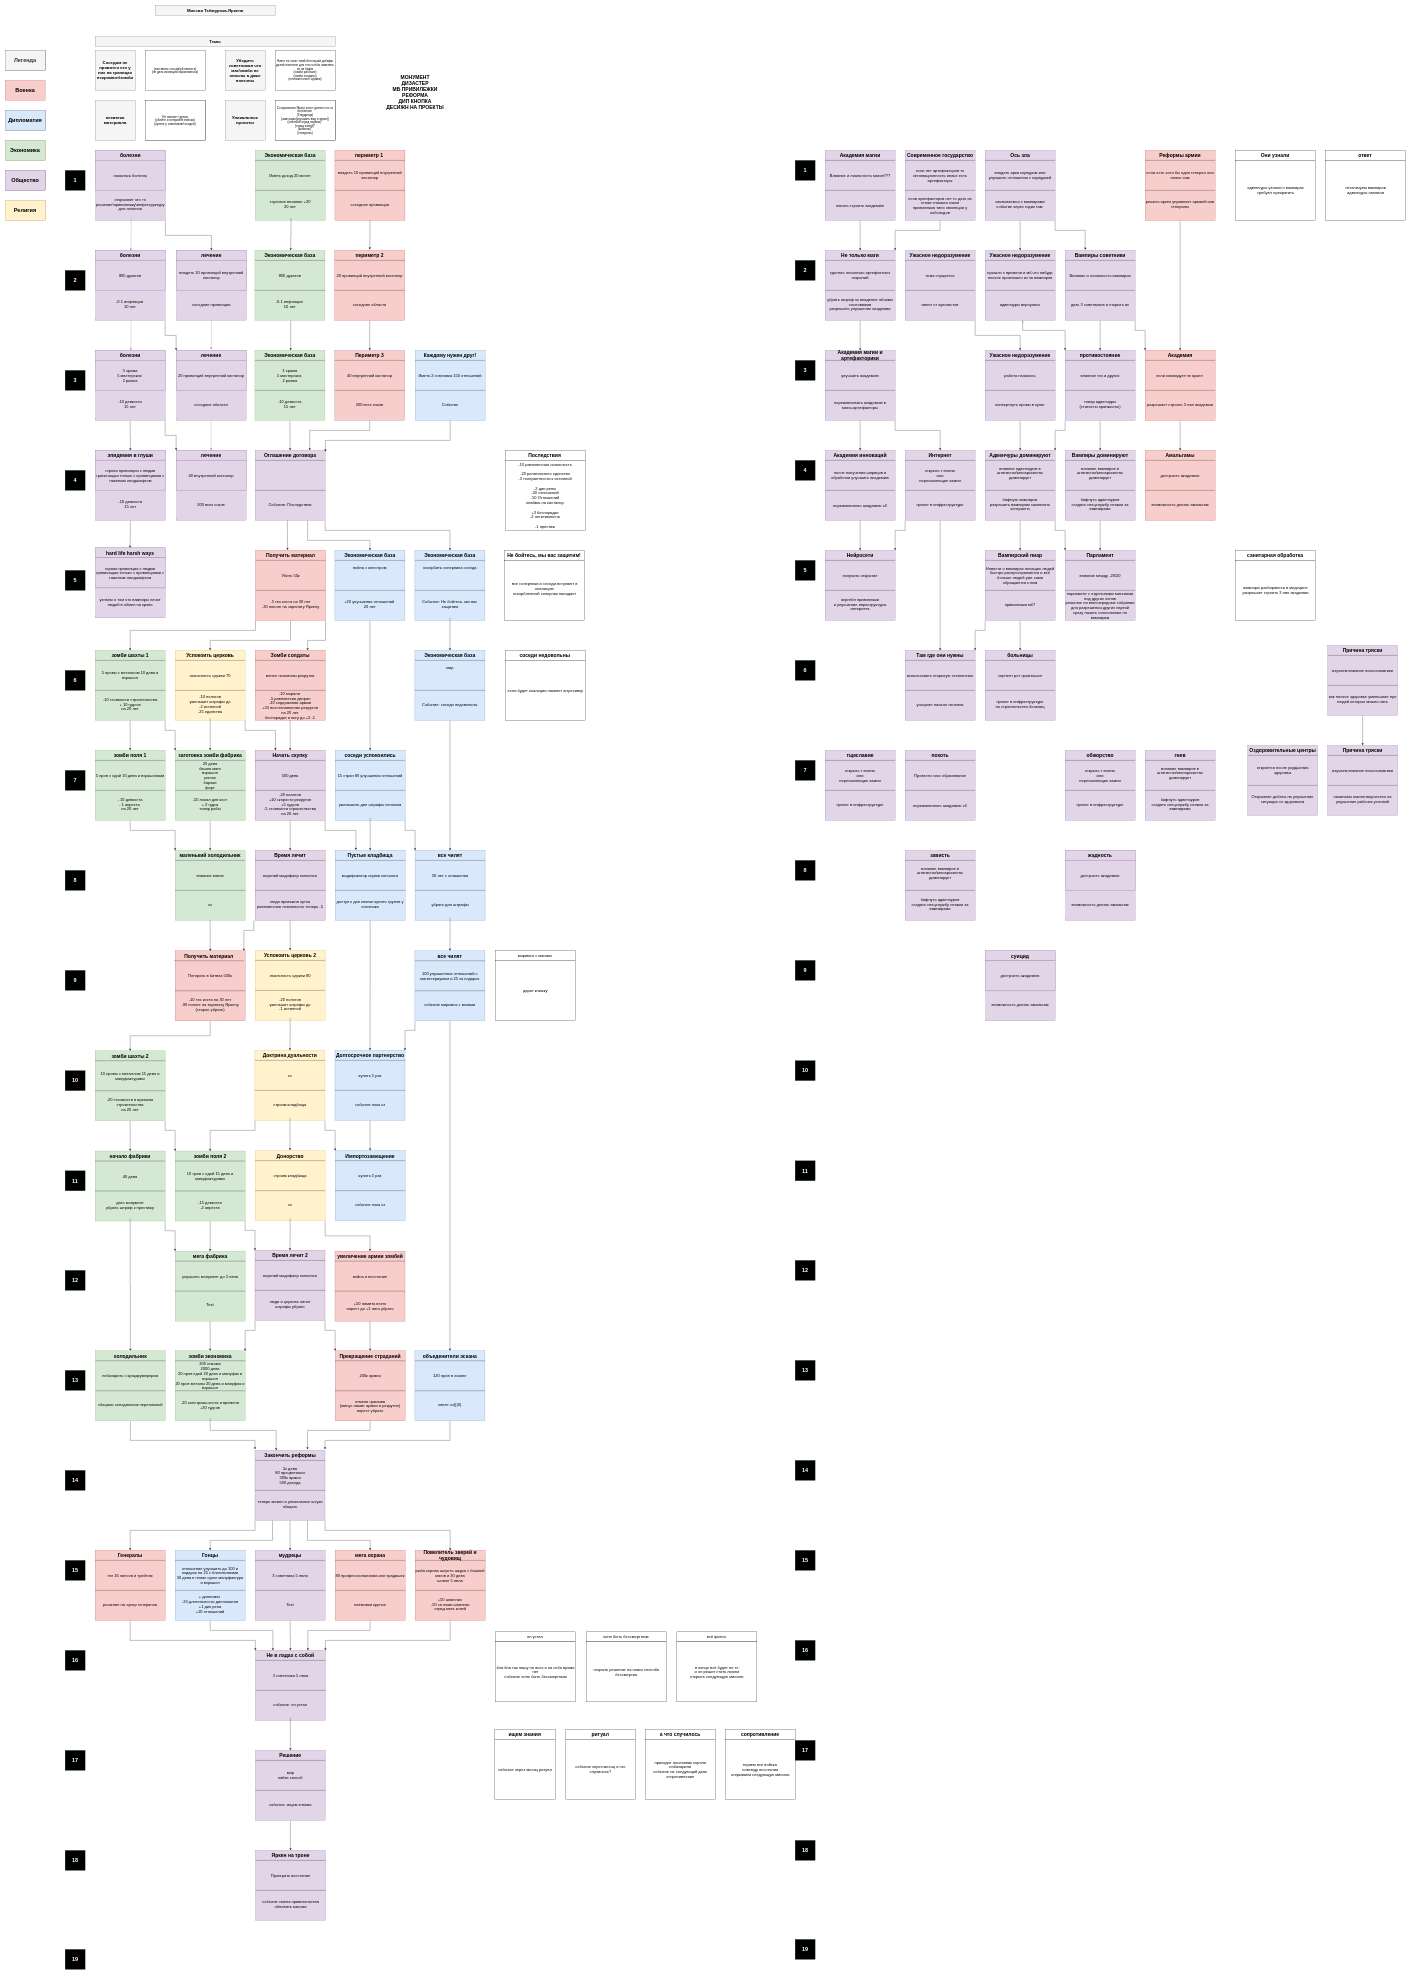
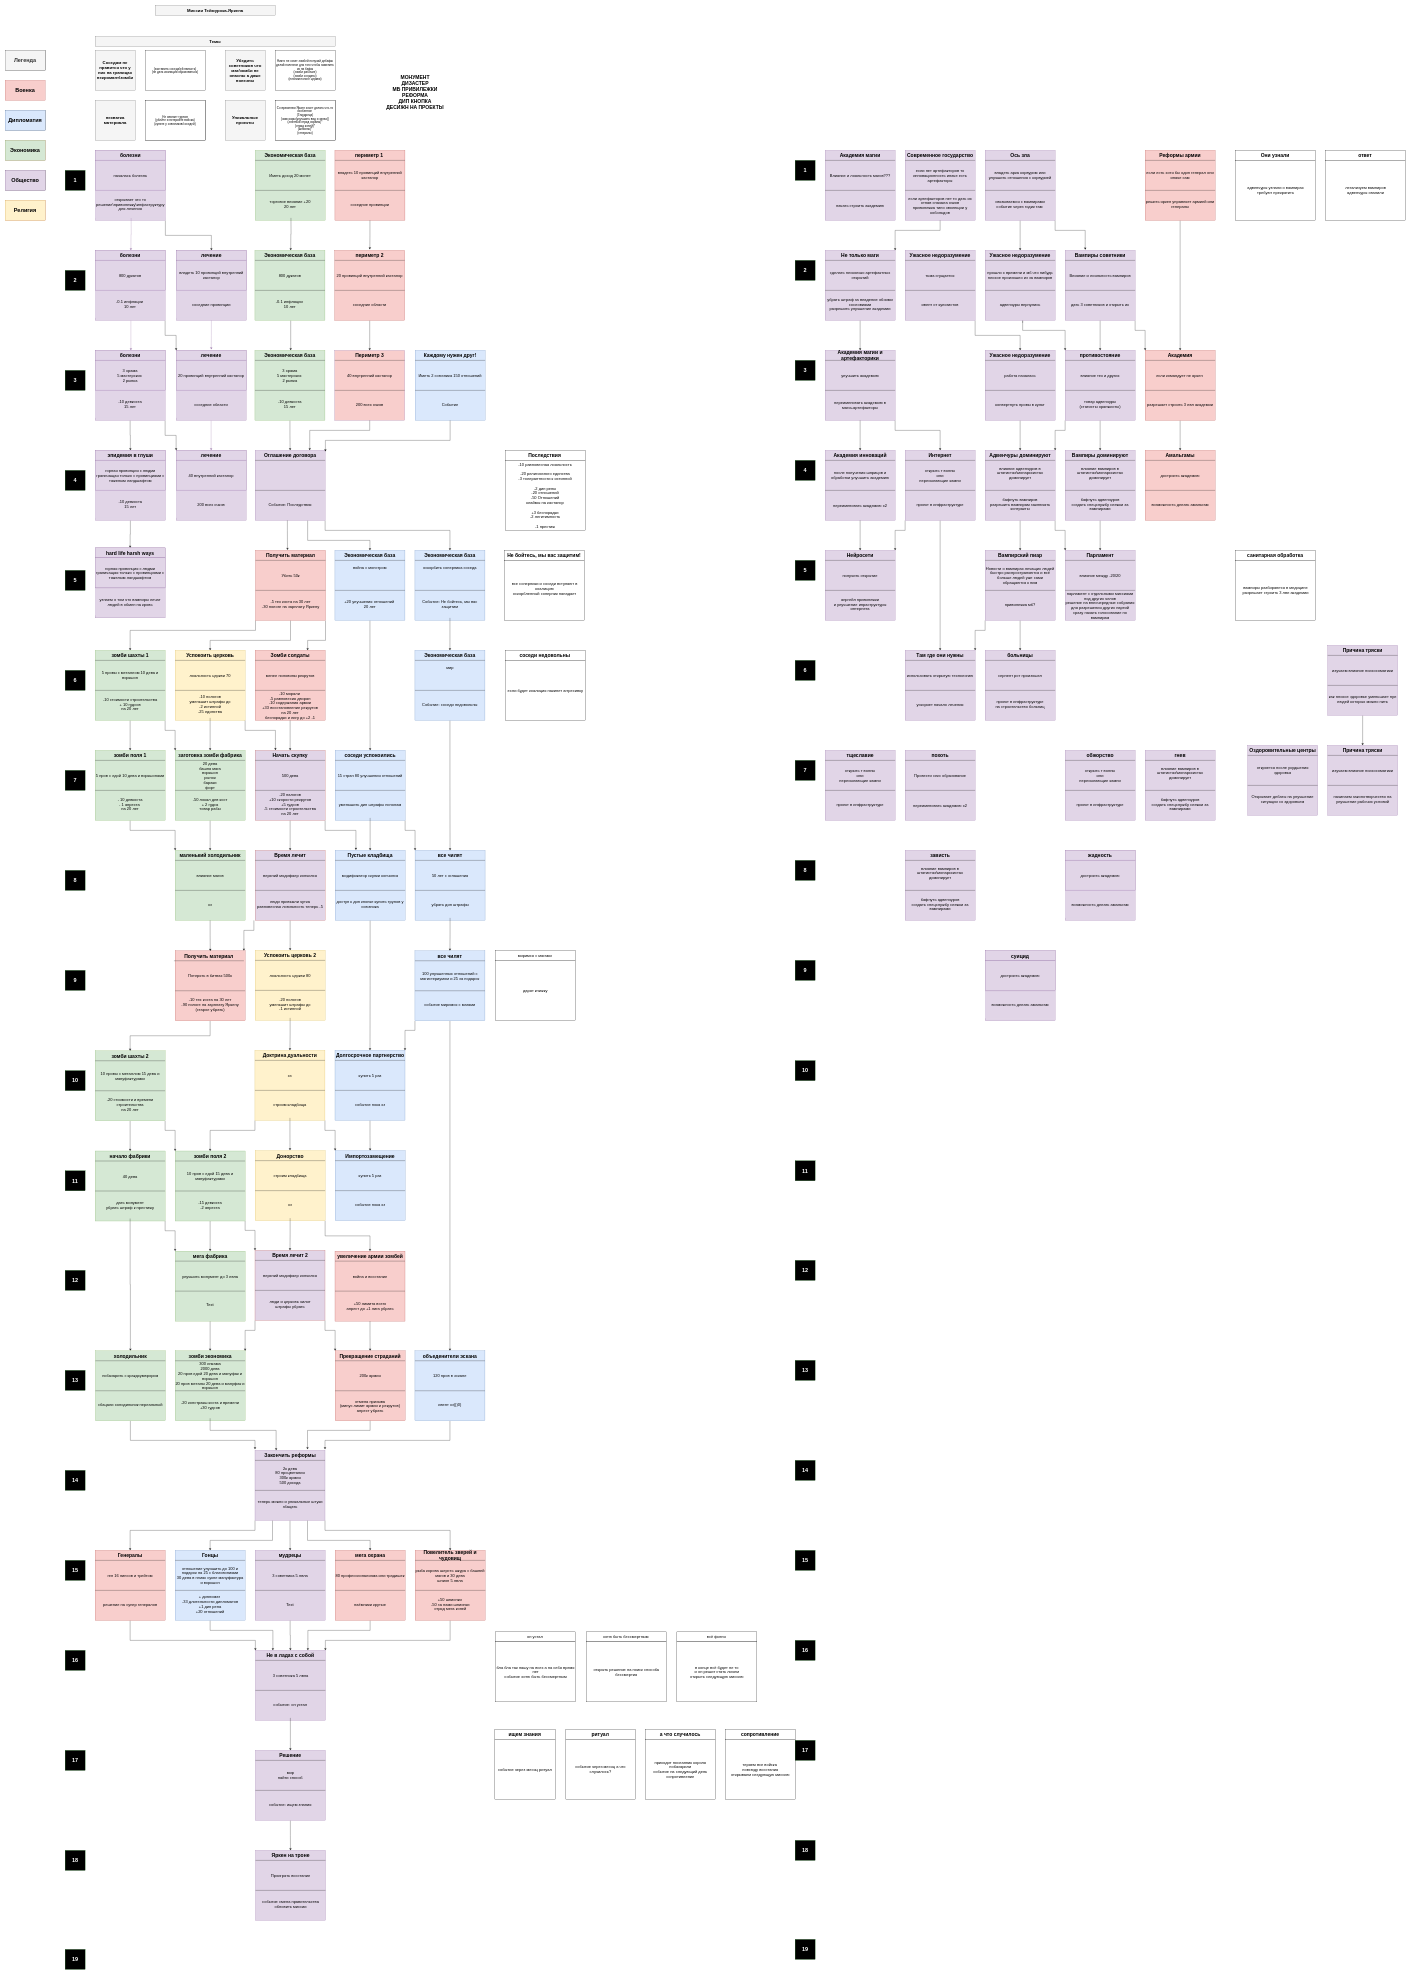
(860, 248) -> none
